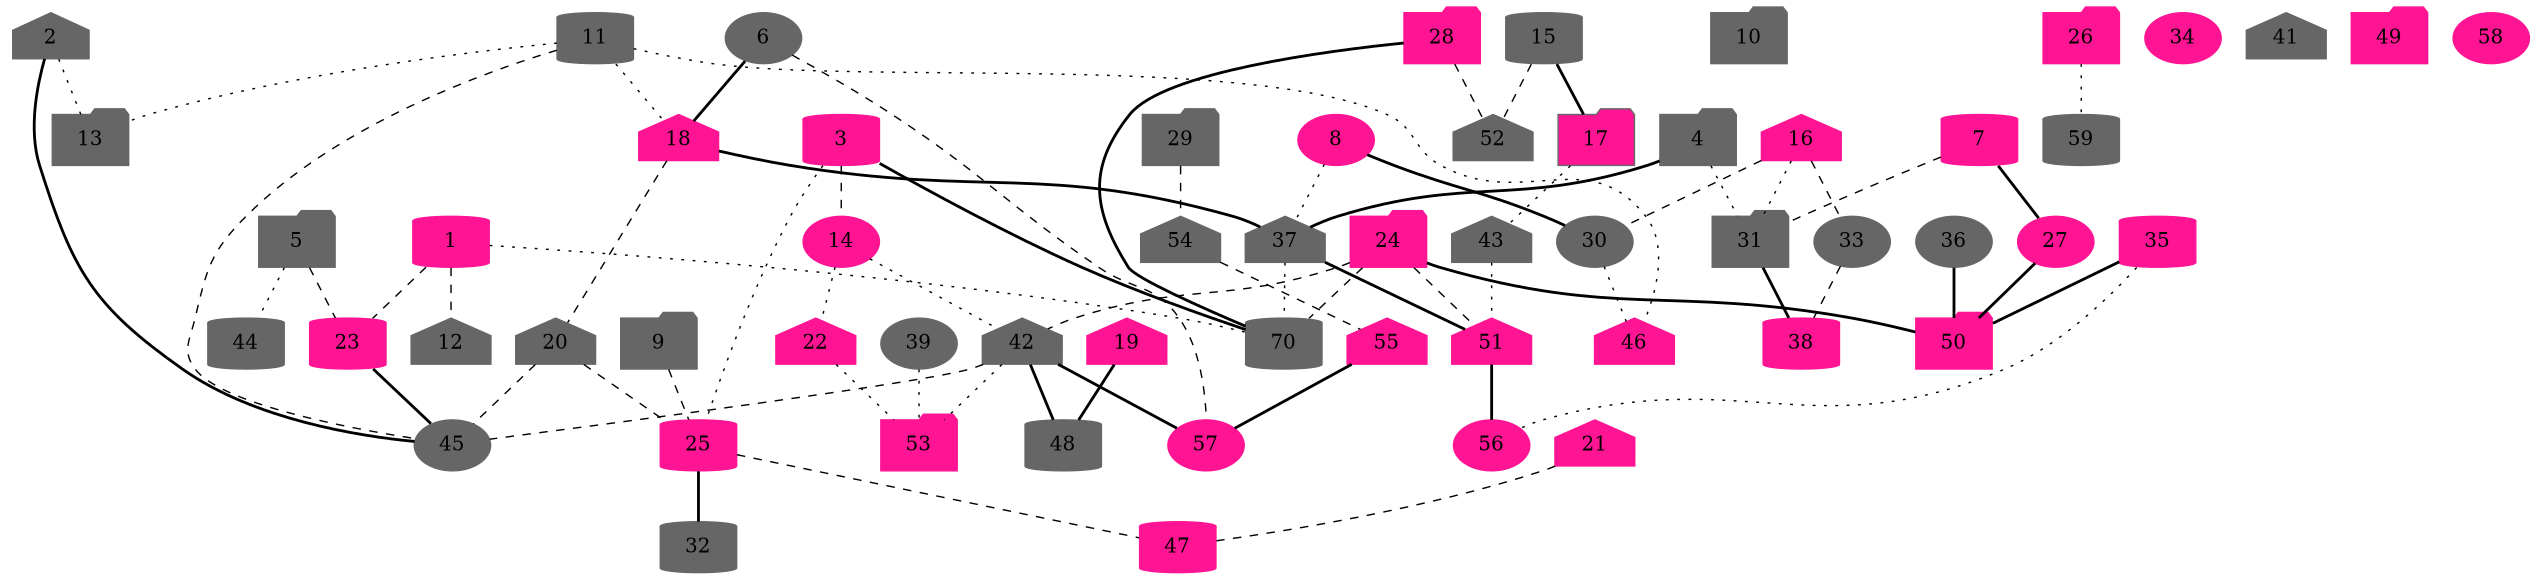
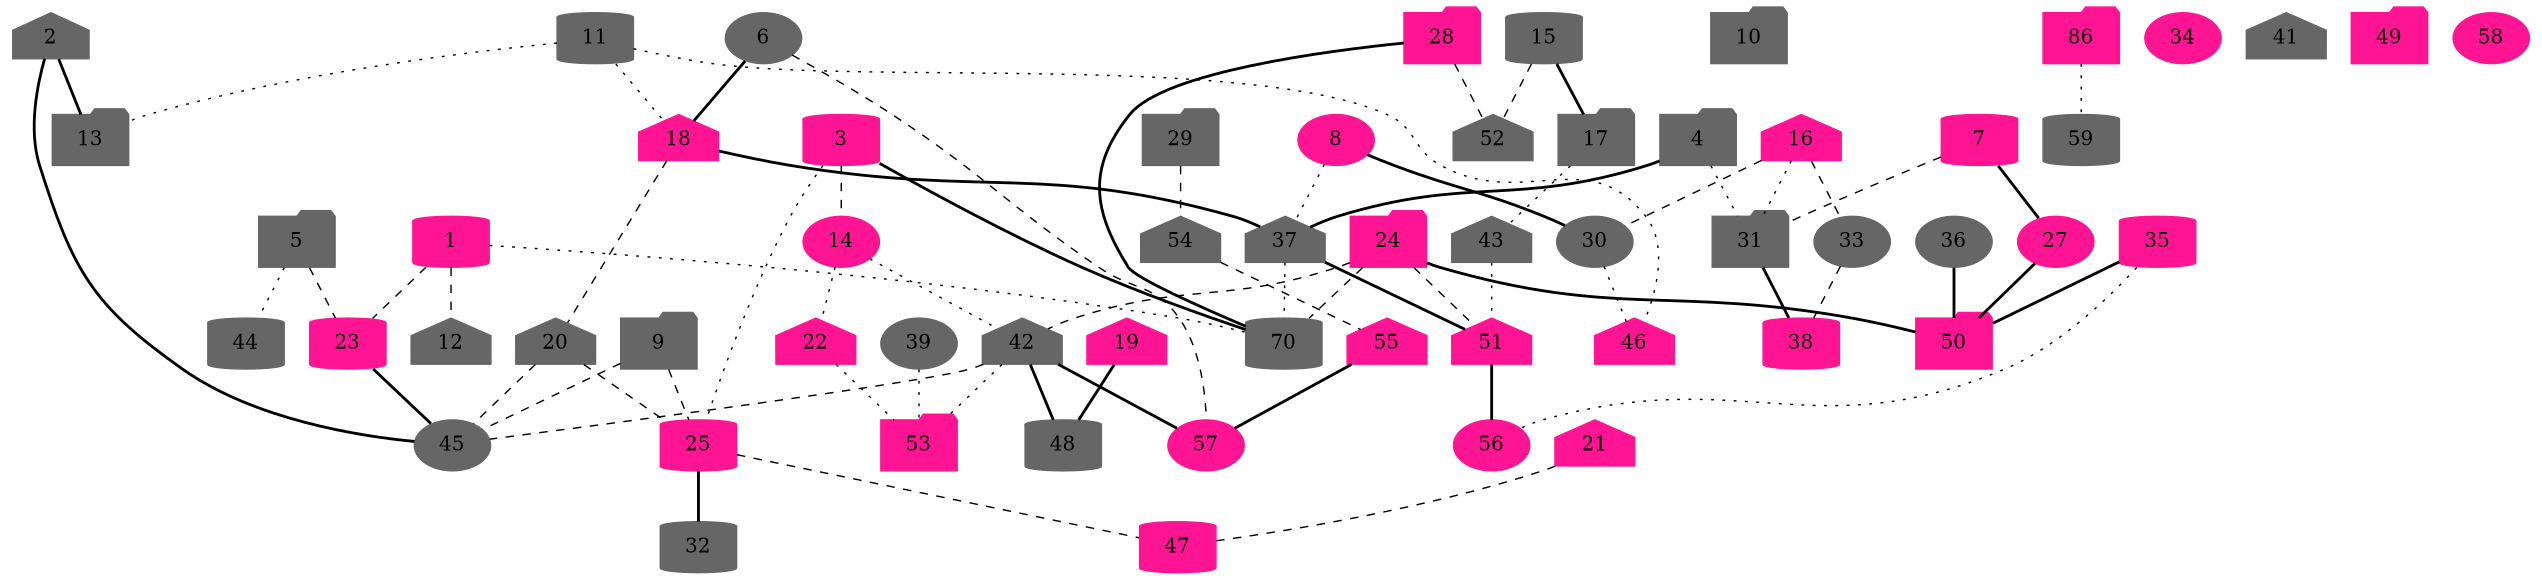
(2081, 38) -> (2081, 38)
(70, 87) -> (70, 87)
(1596, 140) -> (1596, 140)
(230, 234) -> (552, 396)
